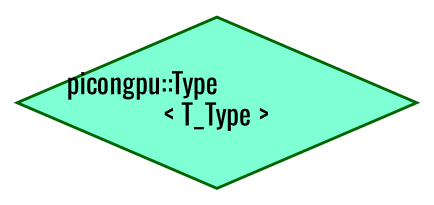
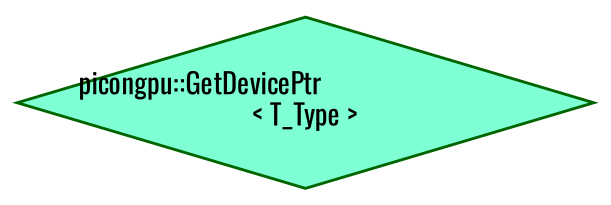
(217, 103) -> (305, 103)
